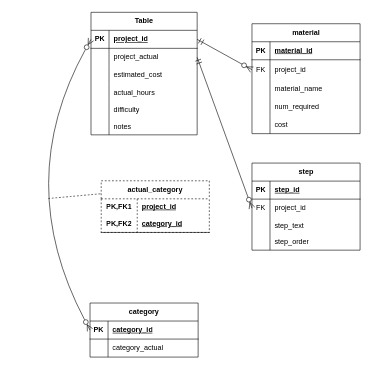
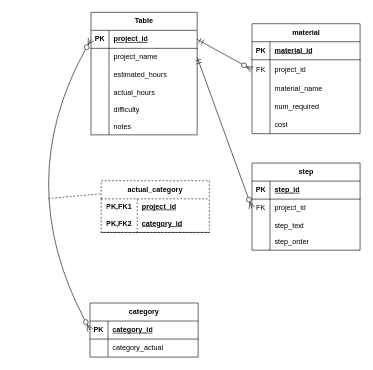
(141, 57) -> (138, 57)
(141, 75) -> (143, 75)
